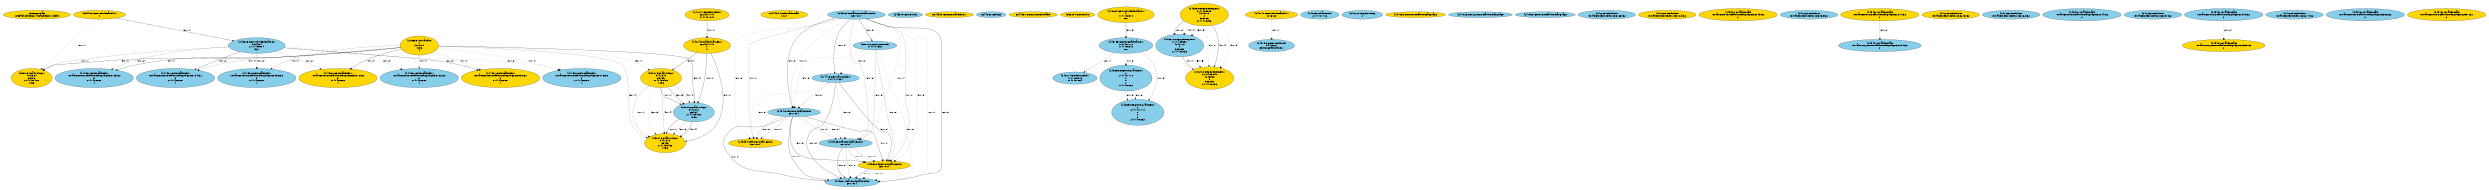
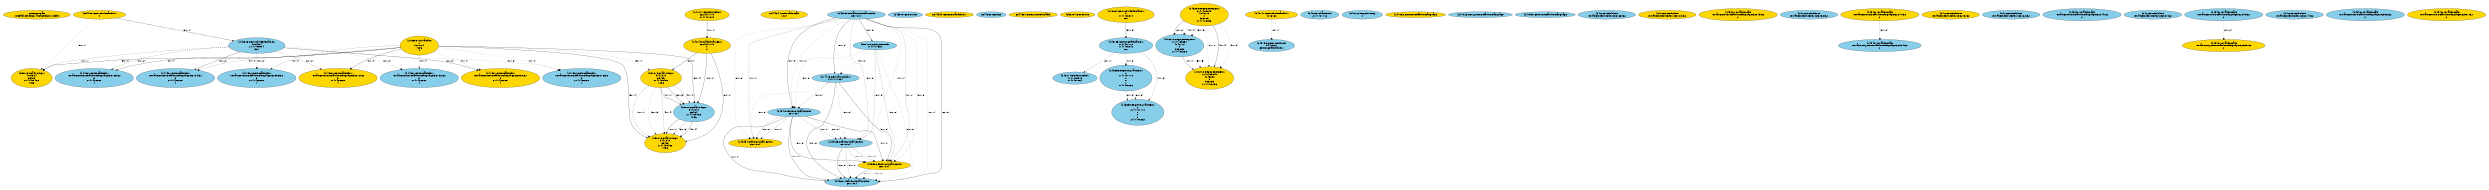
(571, 54) -> (571, 54)
